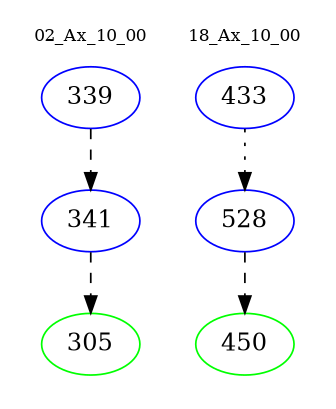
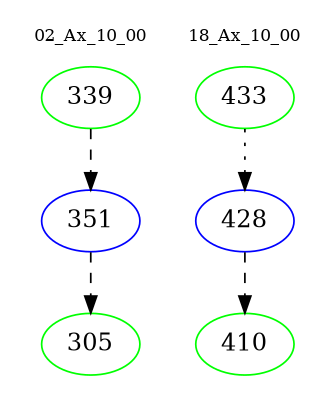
(91, 98) -> (91, 98)
(245, 98) -> (245, 98)
(91, 221) -> (91, 221)
(245, 221) -> (245, 221)
(245, 344) -> (245, 344)
